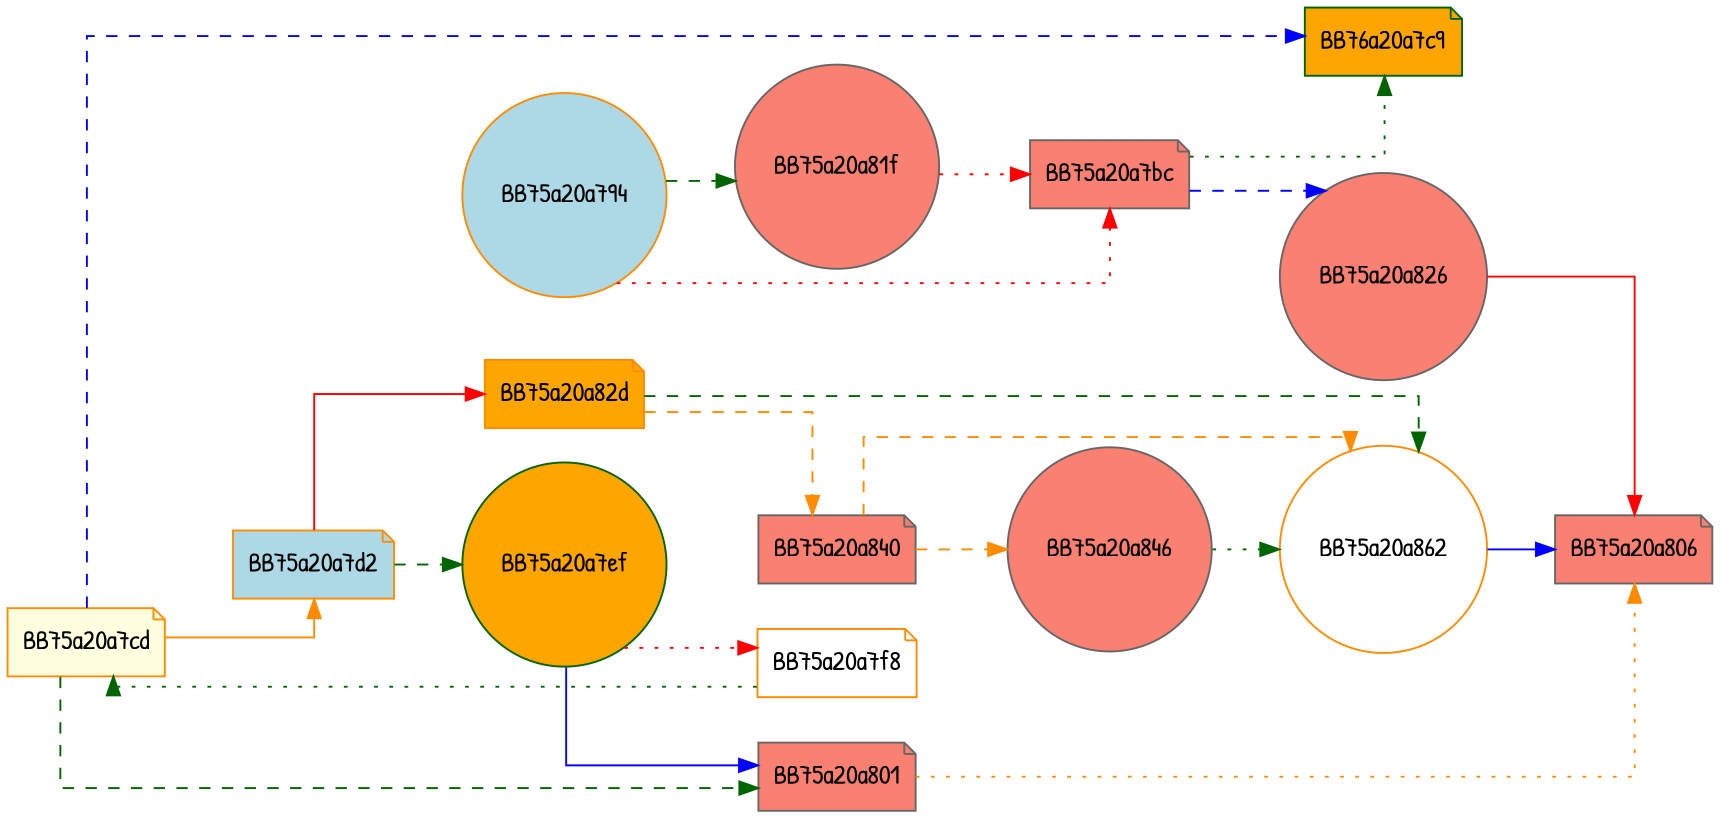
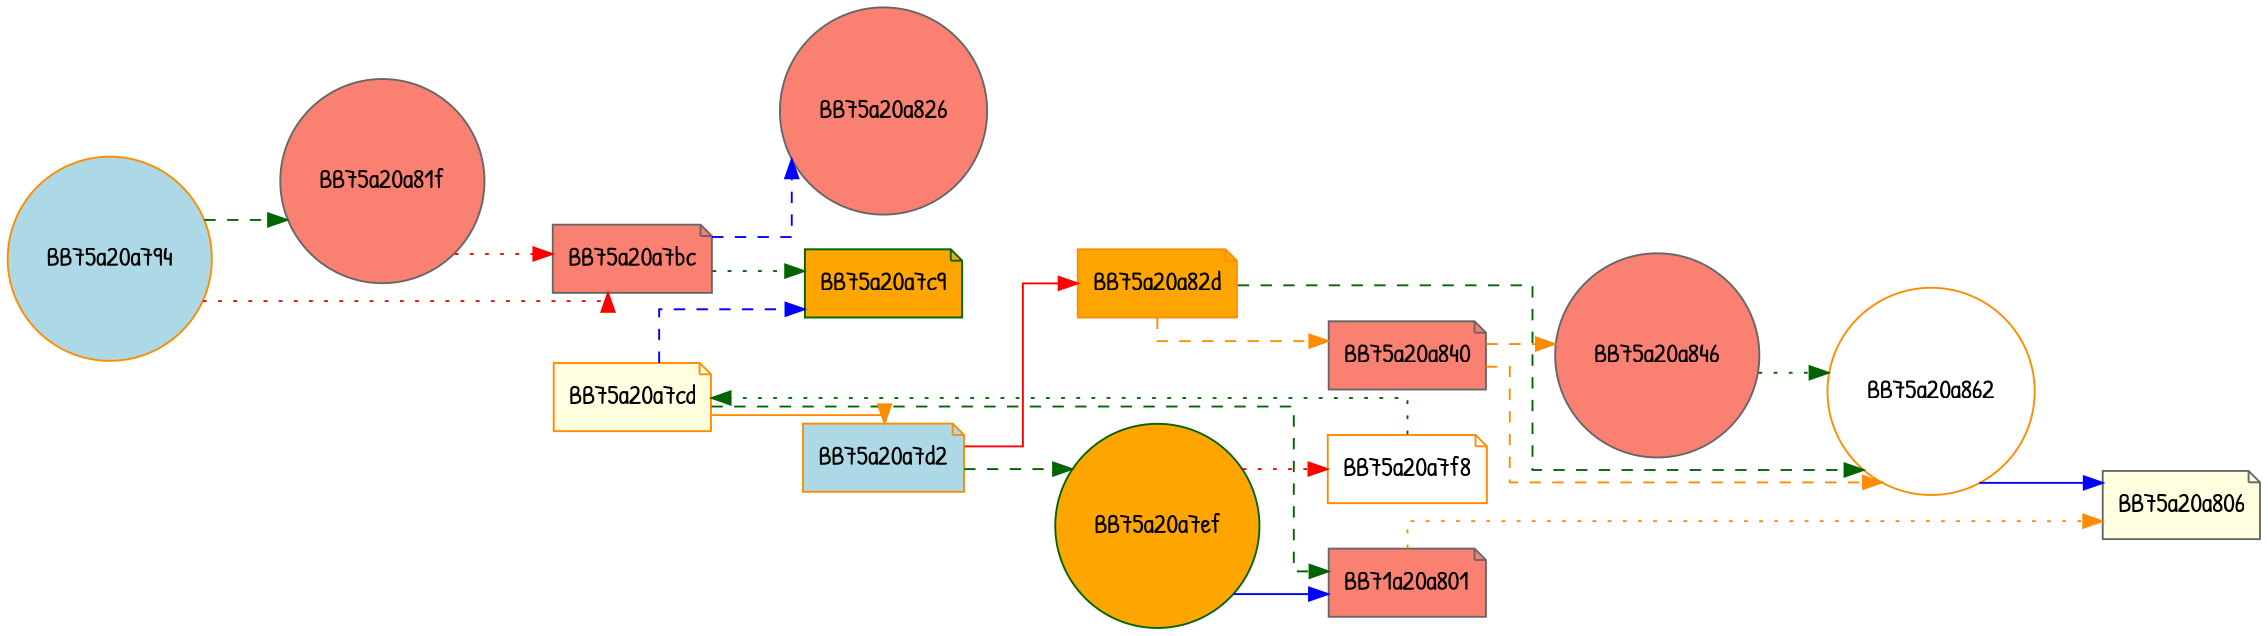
(1383, 42) -> (884, 283)
(1635, 312) -> none
(1634, 549) -> (2181, 505)
(837, 777) -> (1407, 583)
